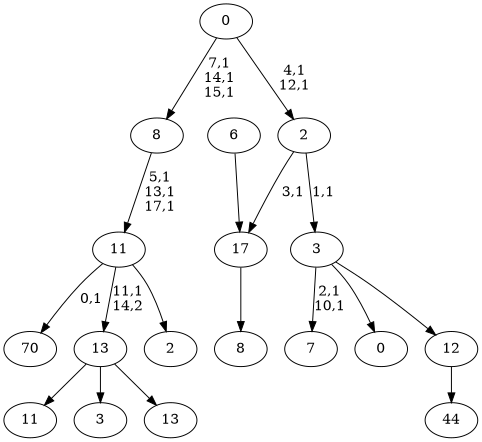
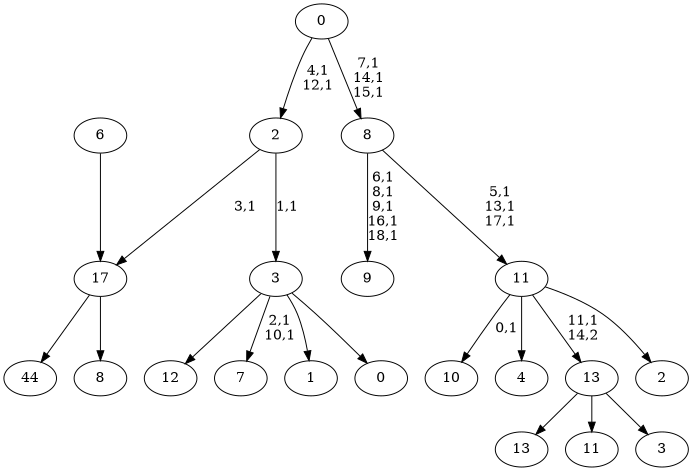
none -> (368, 279)
(30, 349) -> (451, 378)
none -> (311, 378)
none -> (522, 378)
(451, 380) -> (68, 325)
